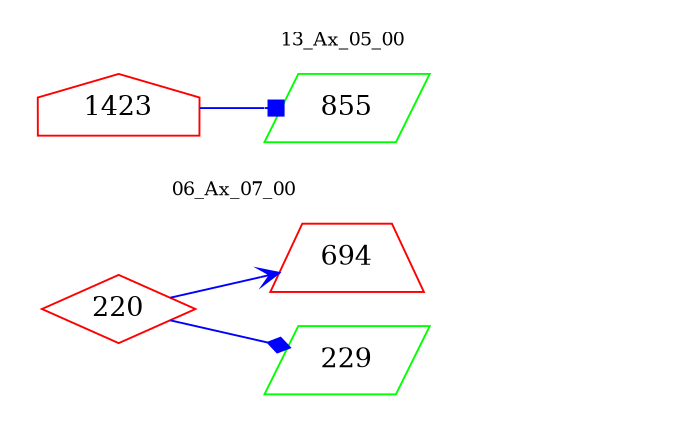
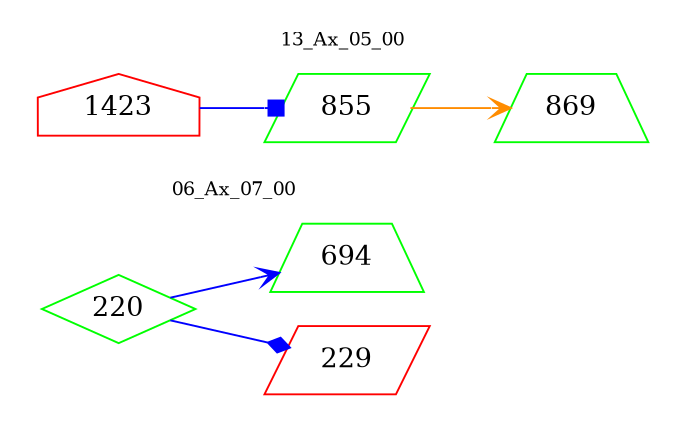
none -> (572, 108)
(347, 258) -> (347, 258)
(119, 309) -> (119, 309)
(347, 360) -> (347, 360)
